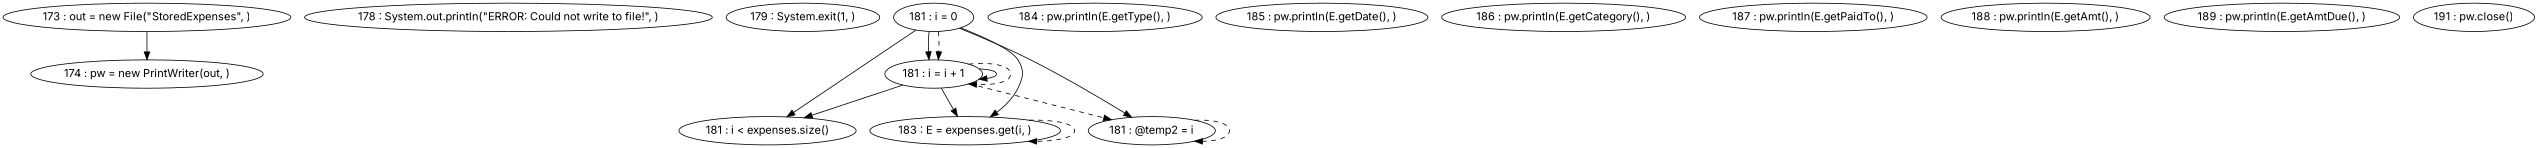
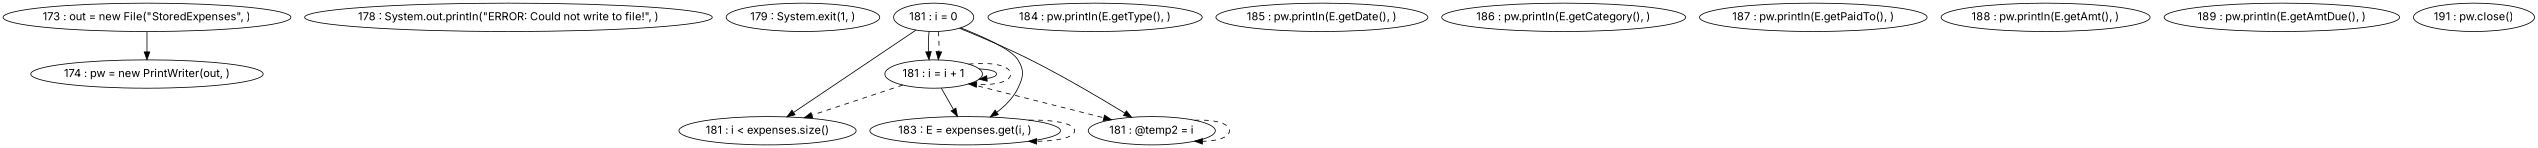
(857, 100) -> (857, 100)
